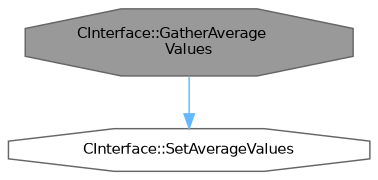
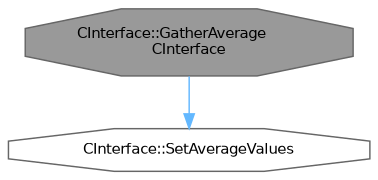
(189, 42) -> (189, 42)
